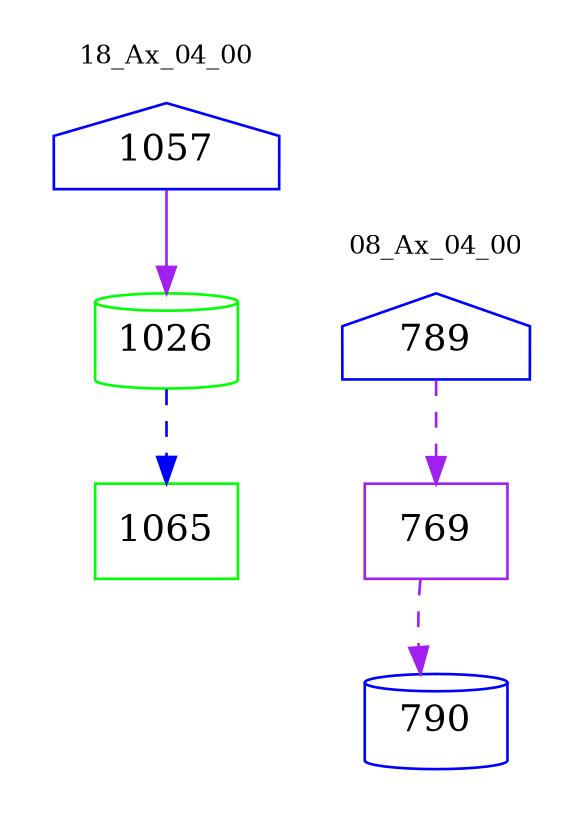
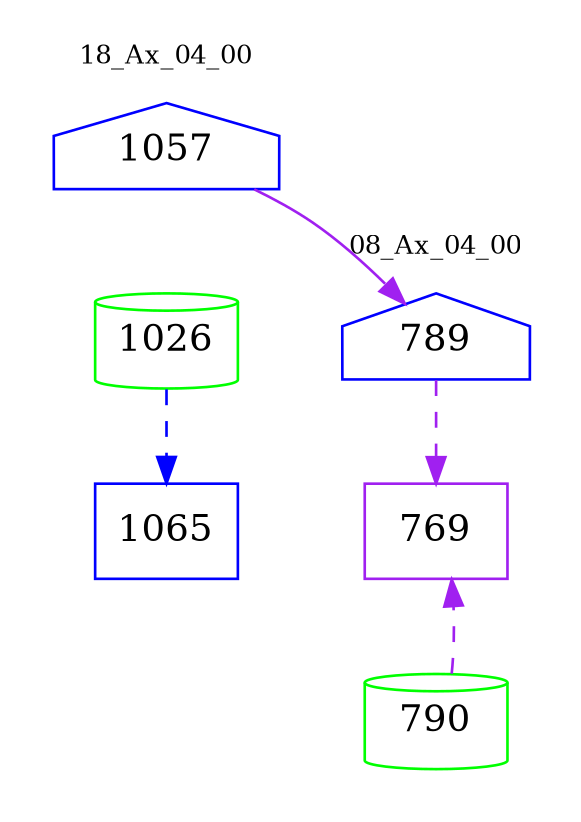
(167, 228) -> (340, 243)
(167, 531) -> (167, 531)
(418, 613) -> (454, 640)
(436, 722) -> (436, 722)
